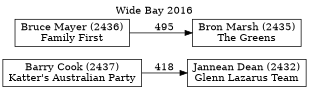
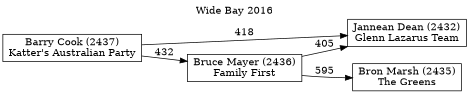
(165, 28) -> (325, 71)
none -> (321, 52)
none -> (161, 58)
